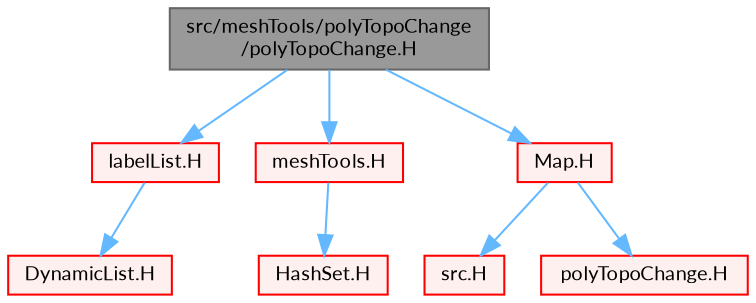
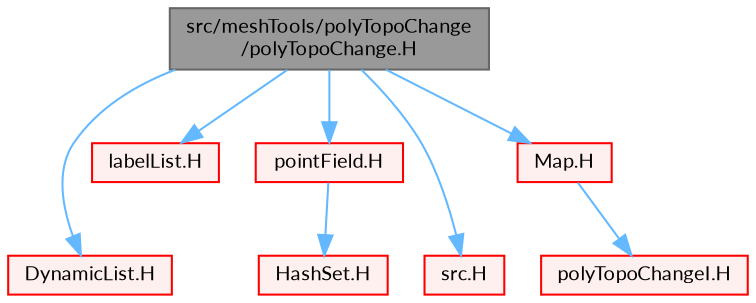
(329, 163) -> (329, 163)
(128, 210) -> (83, 131)
(521, 211) -> (422, 145)
(644, 275) -> (644, 275)
